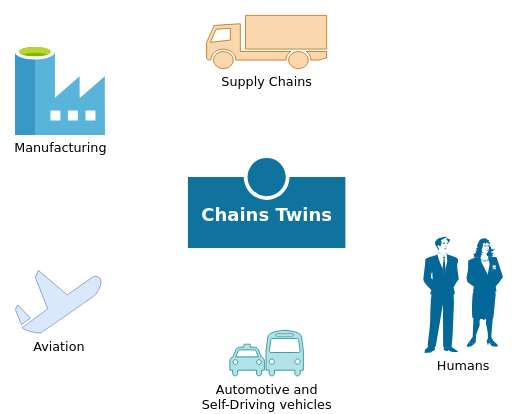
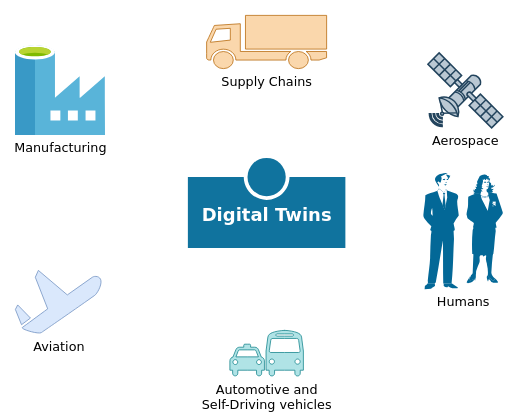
none -> (465, 90)
(267, 215) -> (267, 215)
(463, 295) -> (463, 231)
